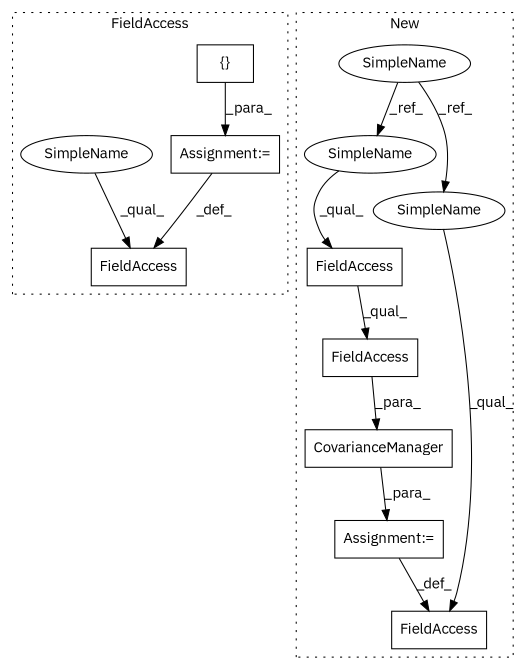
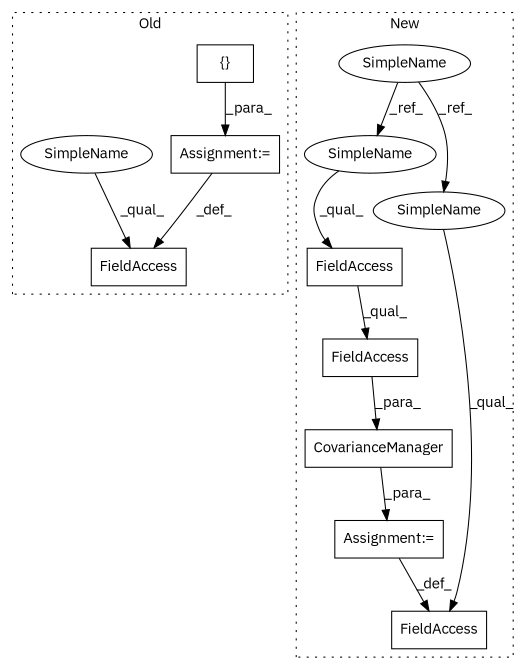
(150, 25) -> (150, 25)
